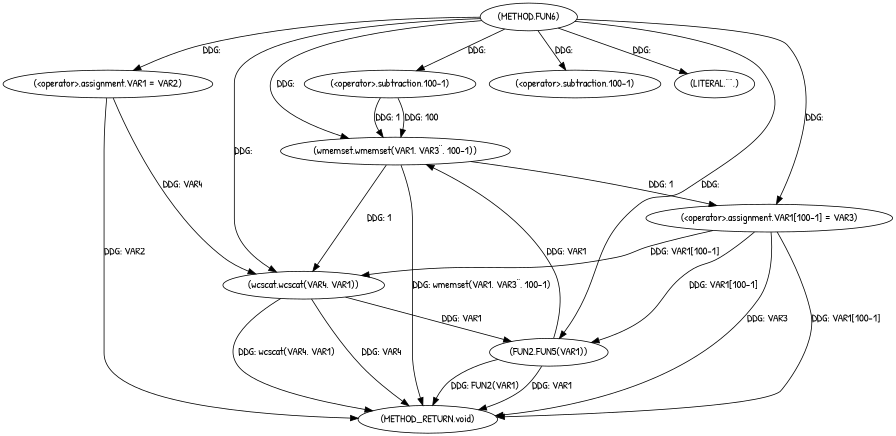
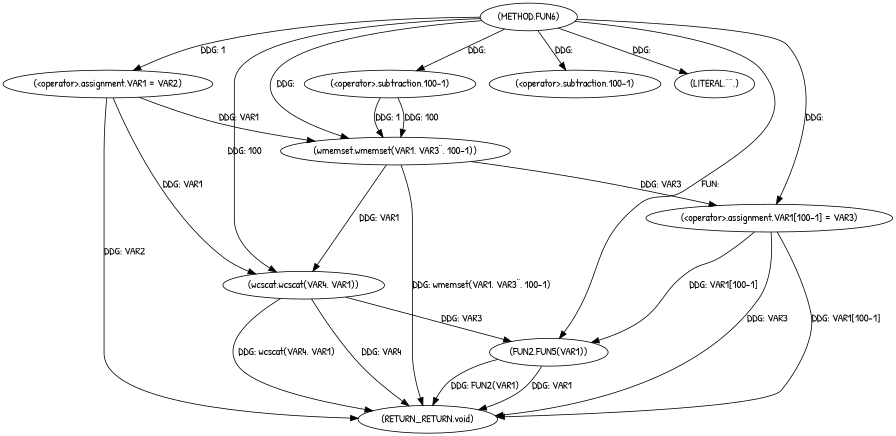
(213, 50) -> (213, 50)
(245, 151) -> (245, 151)
(183, 185) -> (183, 185)
(661, 185) -> (661, 185)
(712, 185) -> (712, 185)
(379, 218) -> (379, 218)
(527, 234) -> (222, 124)
(543, 267) -> none
(462, 319) -> (462, 319)
(428, 419) -> (428, 419)
